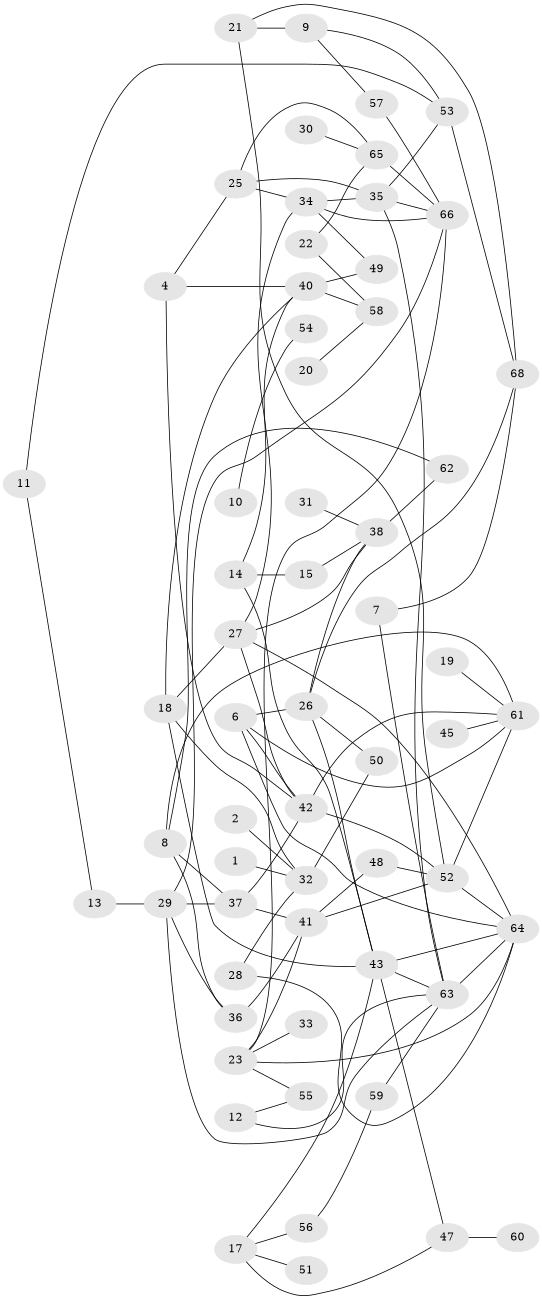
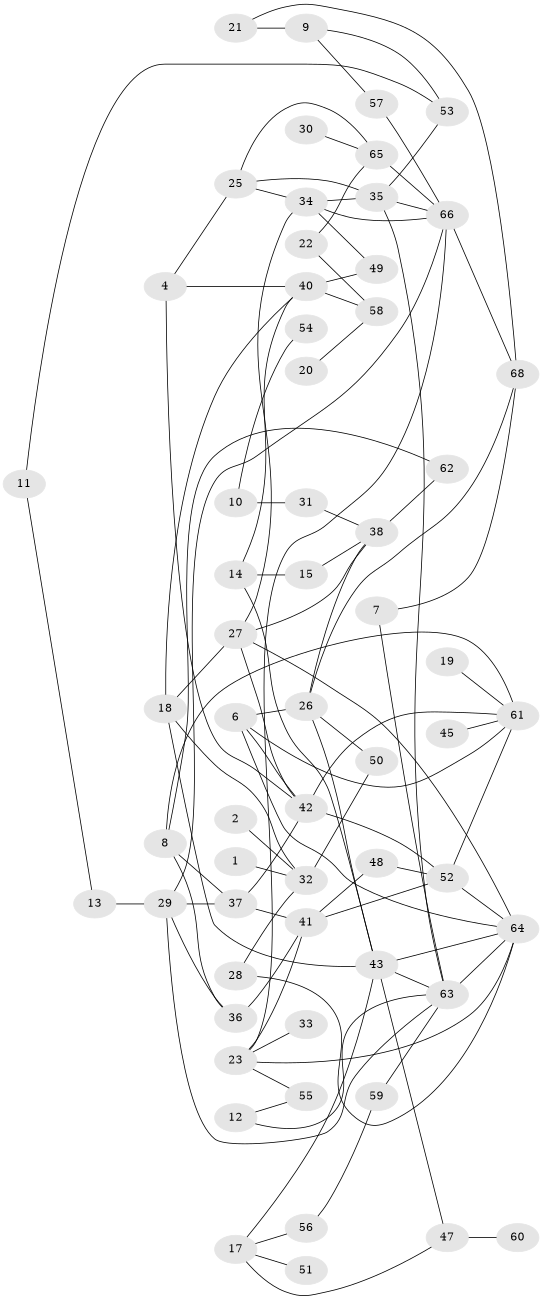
(483, 243) -> (483, 295)
(343, 453) -> none
none -> (276, 503)
